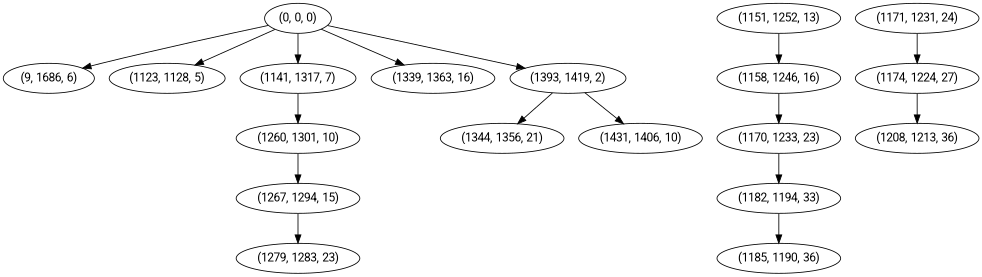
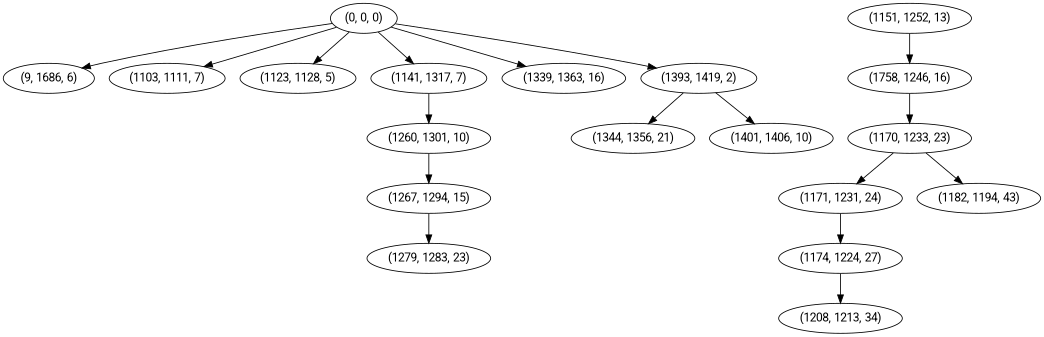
none -> (167, 78)
(779, 78) -> (910, 78)
(640, 138) -> (771, 138)
(917, 138) -> (840, 318)
none -> (878, 166)
(779, 198) -> (979, 198)
(779, 258) -> none
